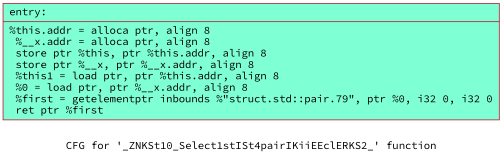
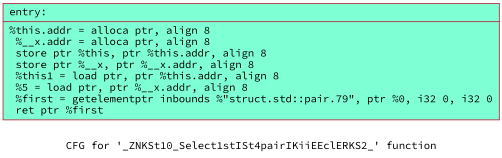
(129, 88) -> (129, 88)
